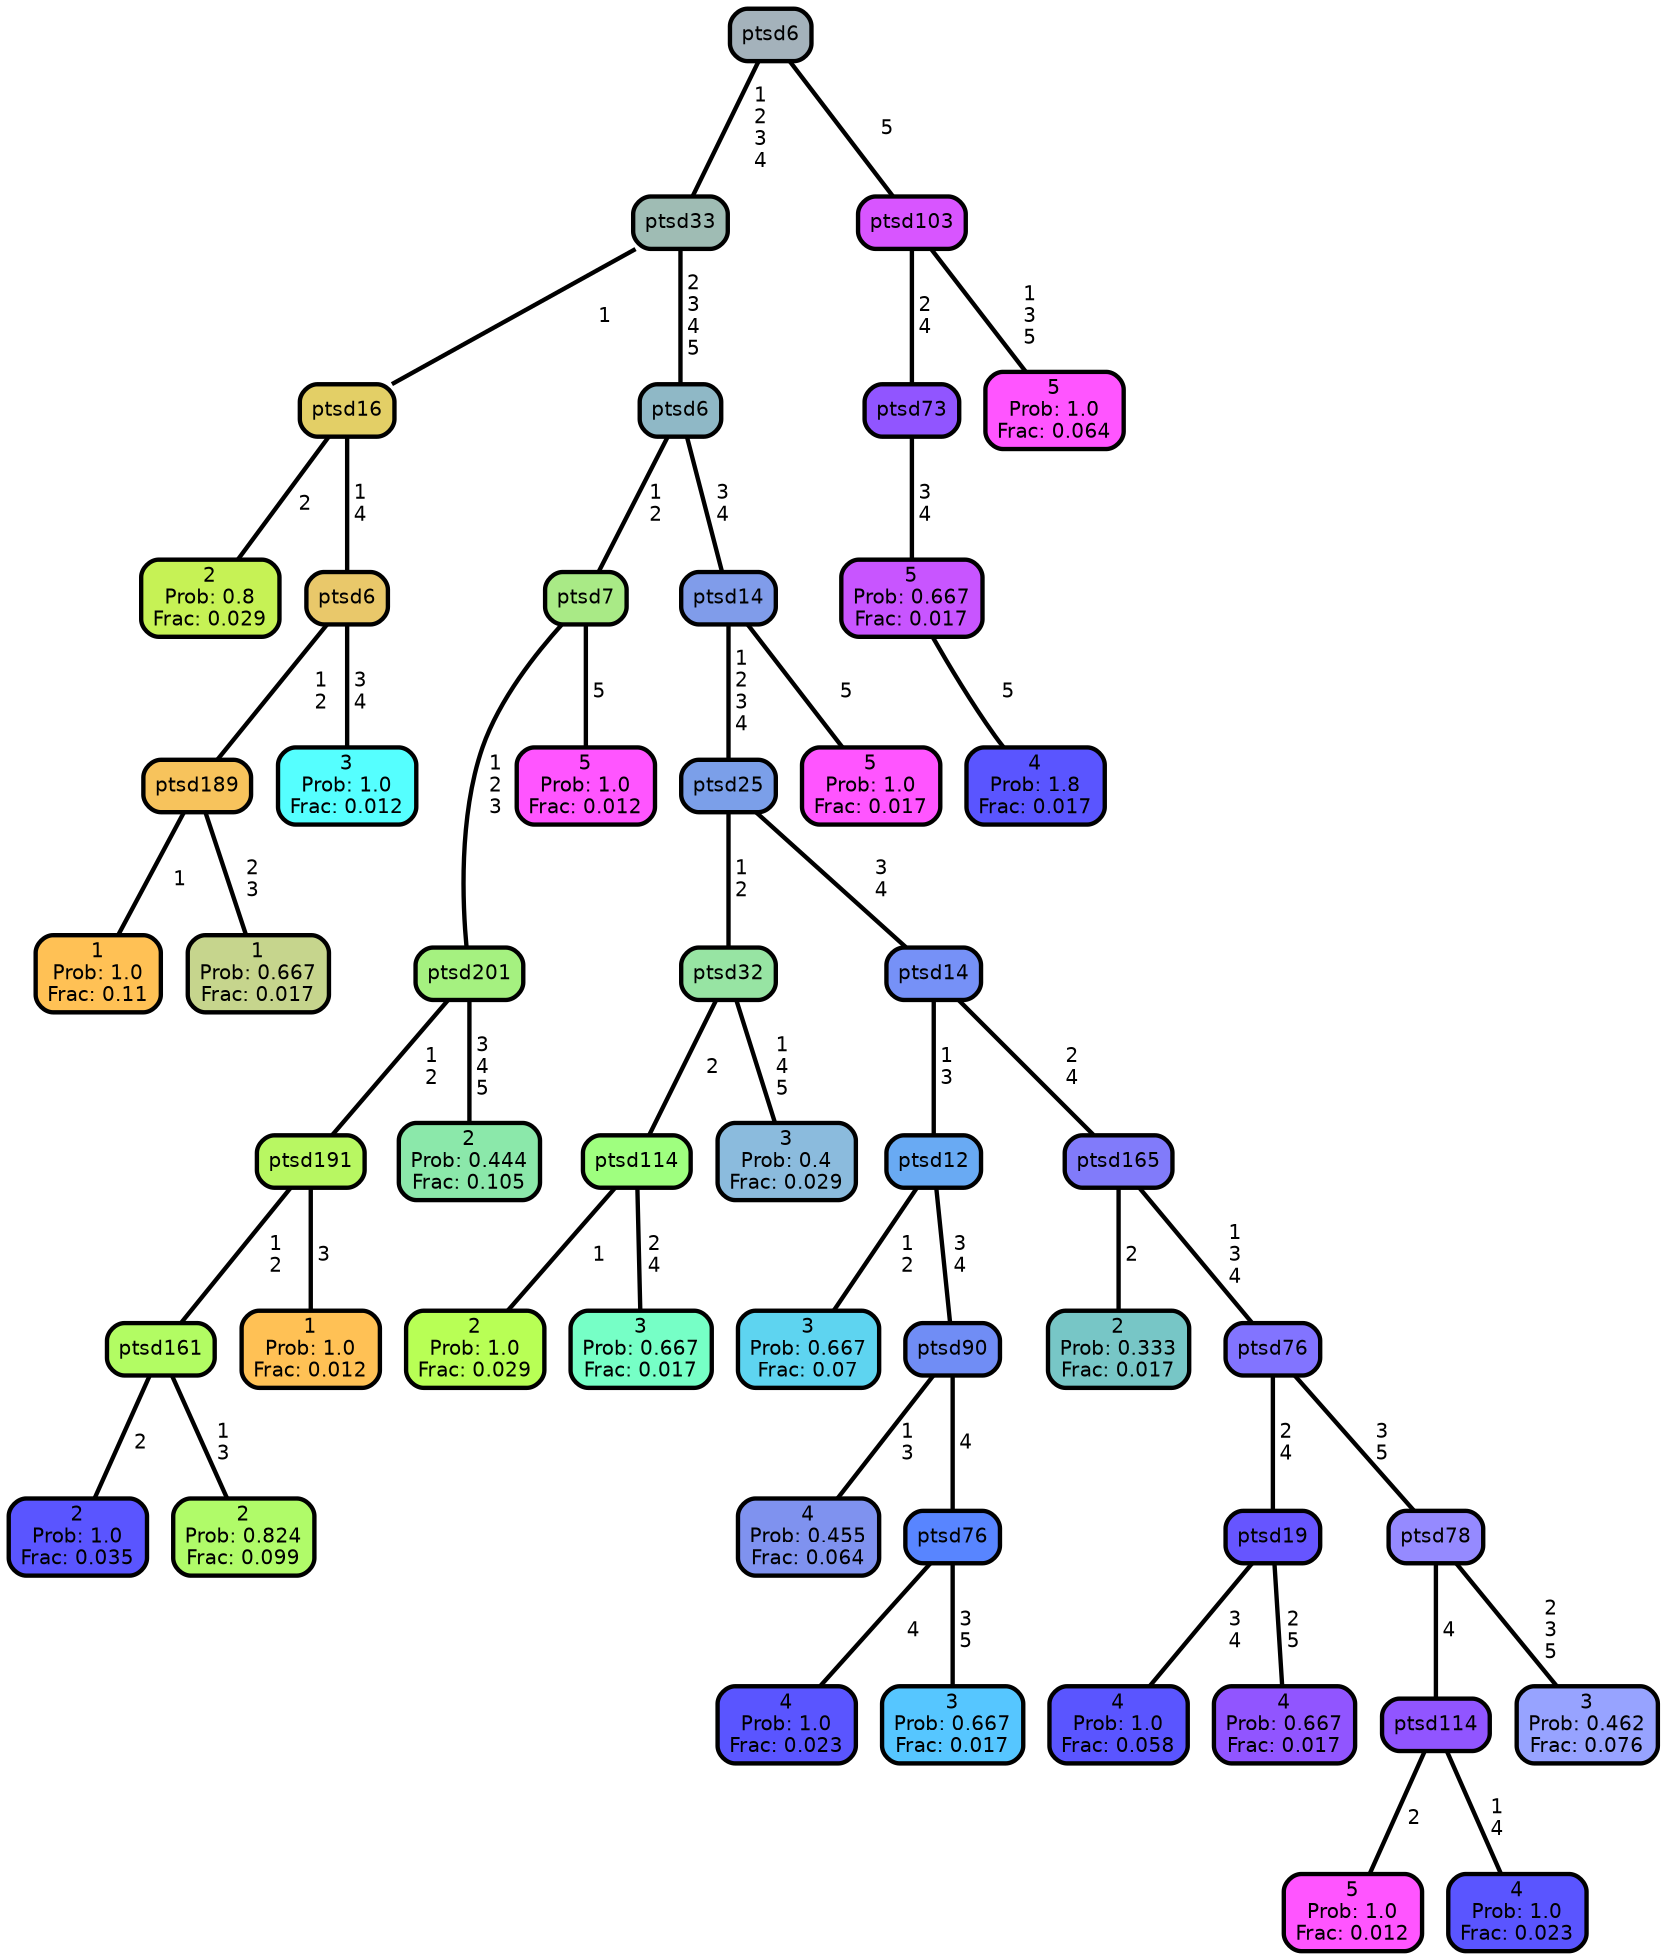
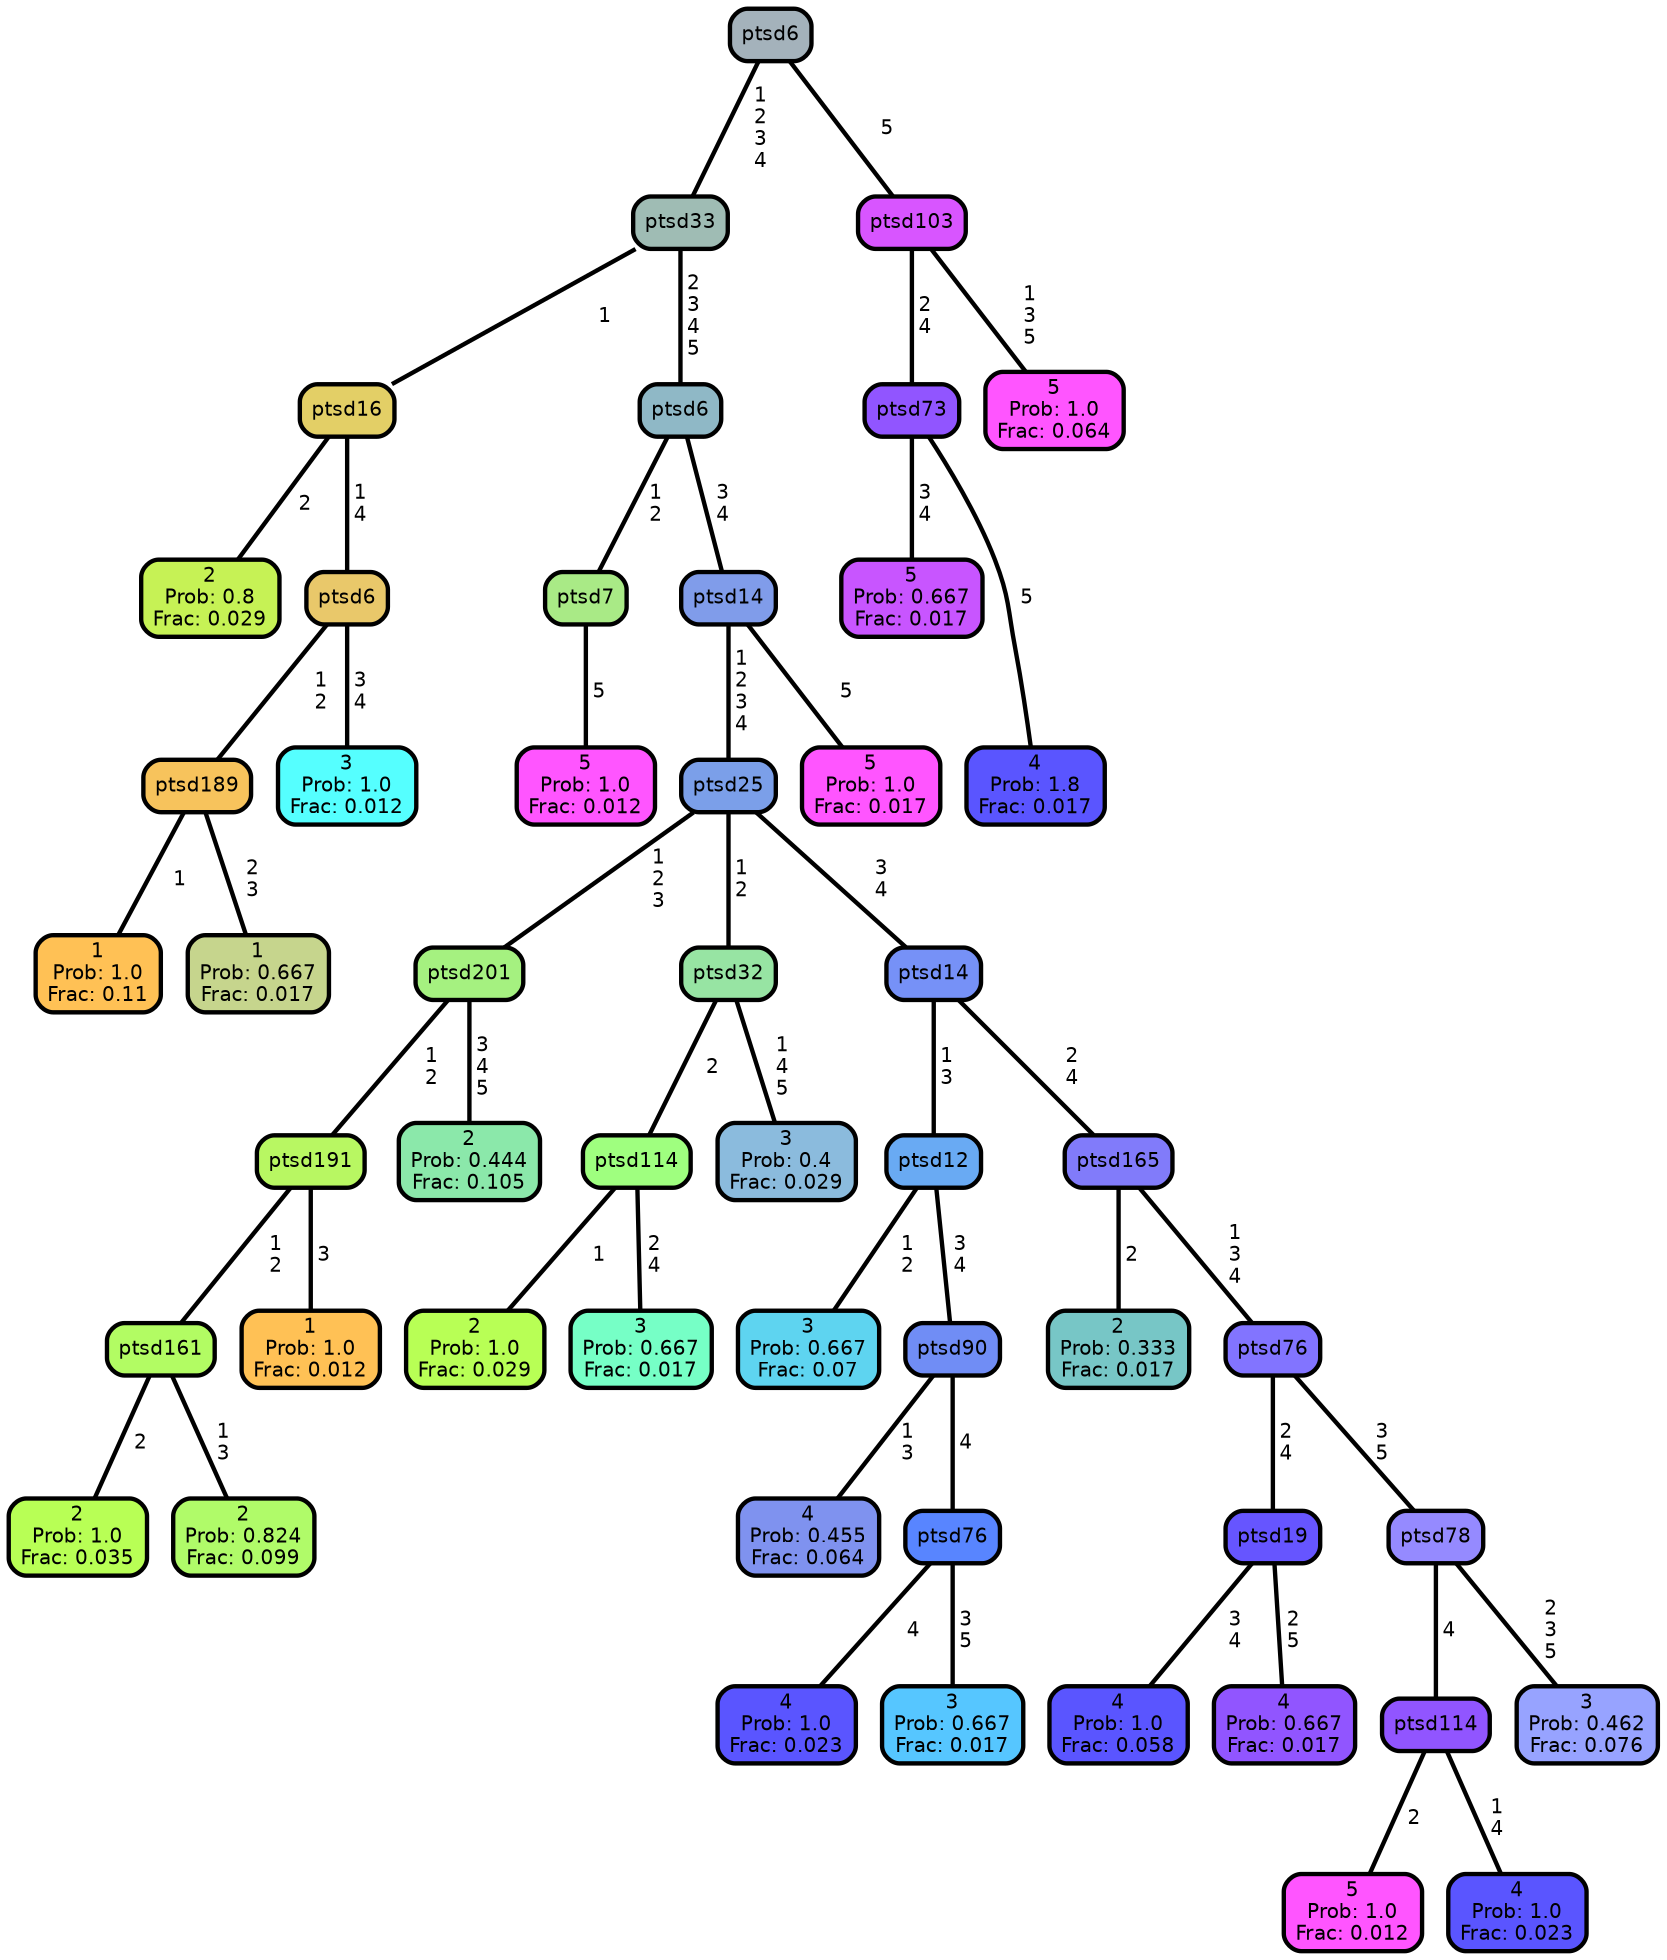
(966, 693) -> (1003, 584)
(475, 774) -> (599, 880)
(78, 1537) -> (78, 1537)
